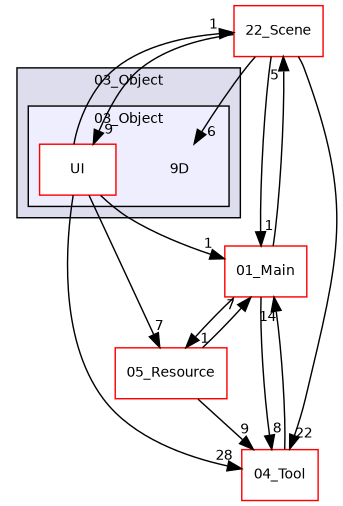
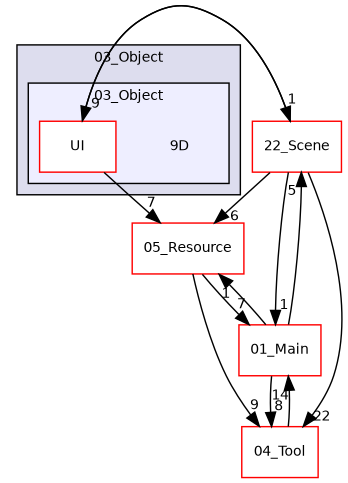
(227, 93) -> (250, 191)
(152, 231) -> none
(87, 370) -> none
